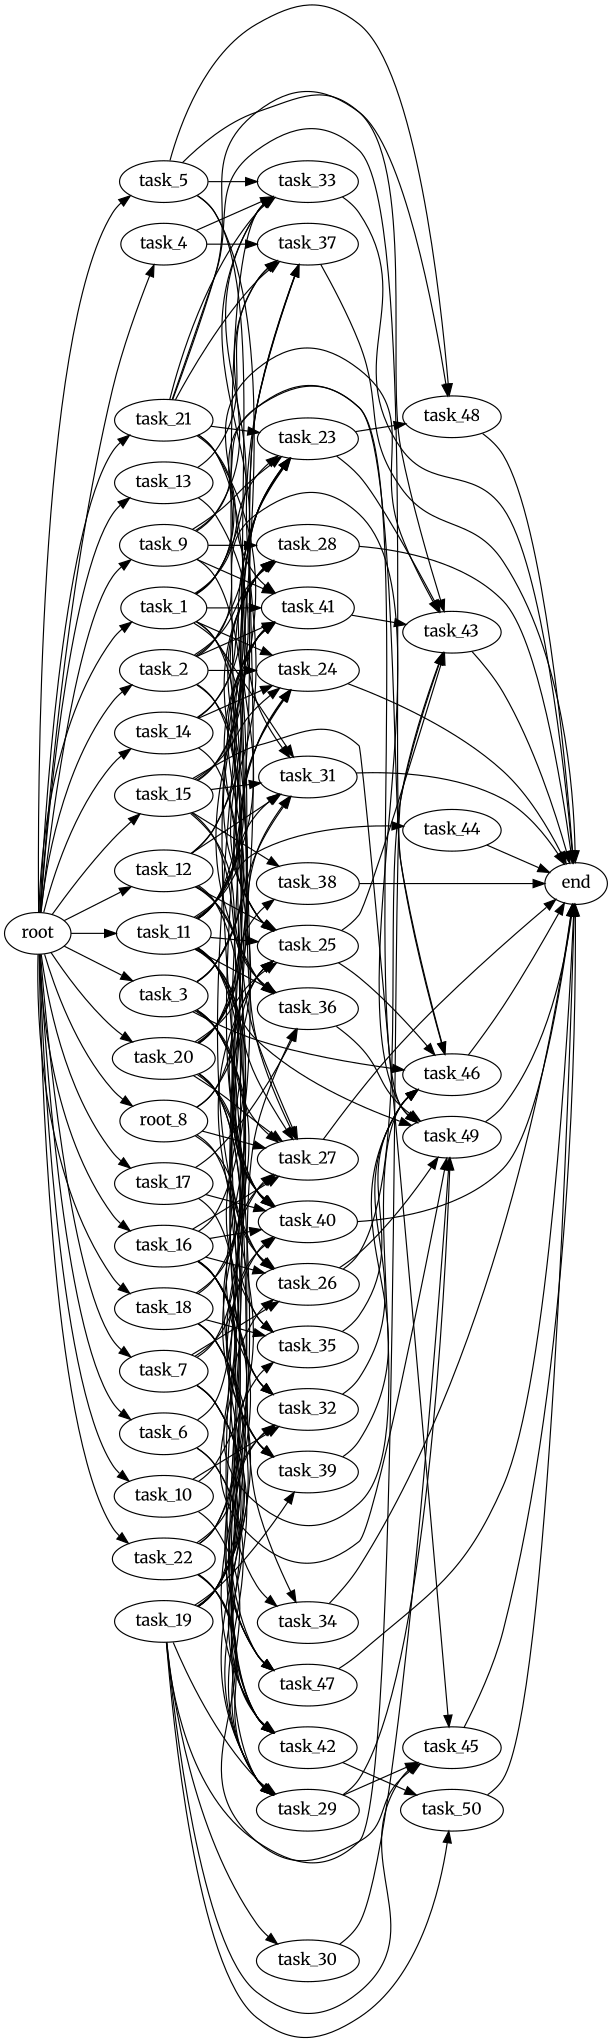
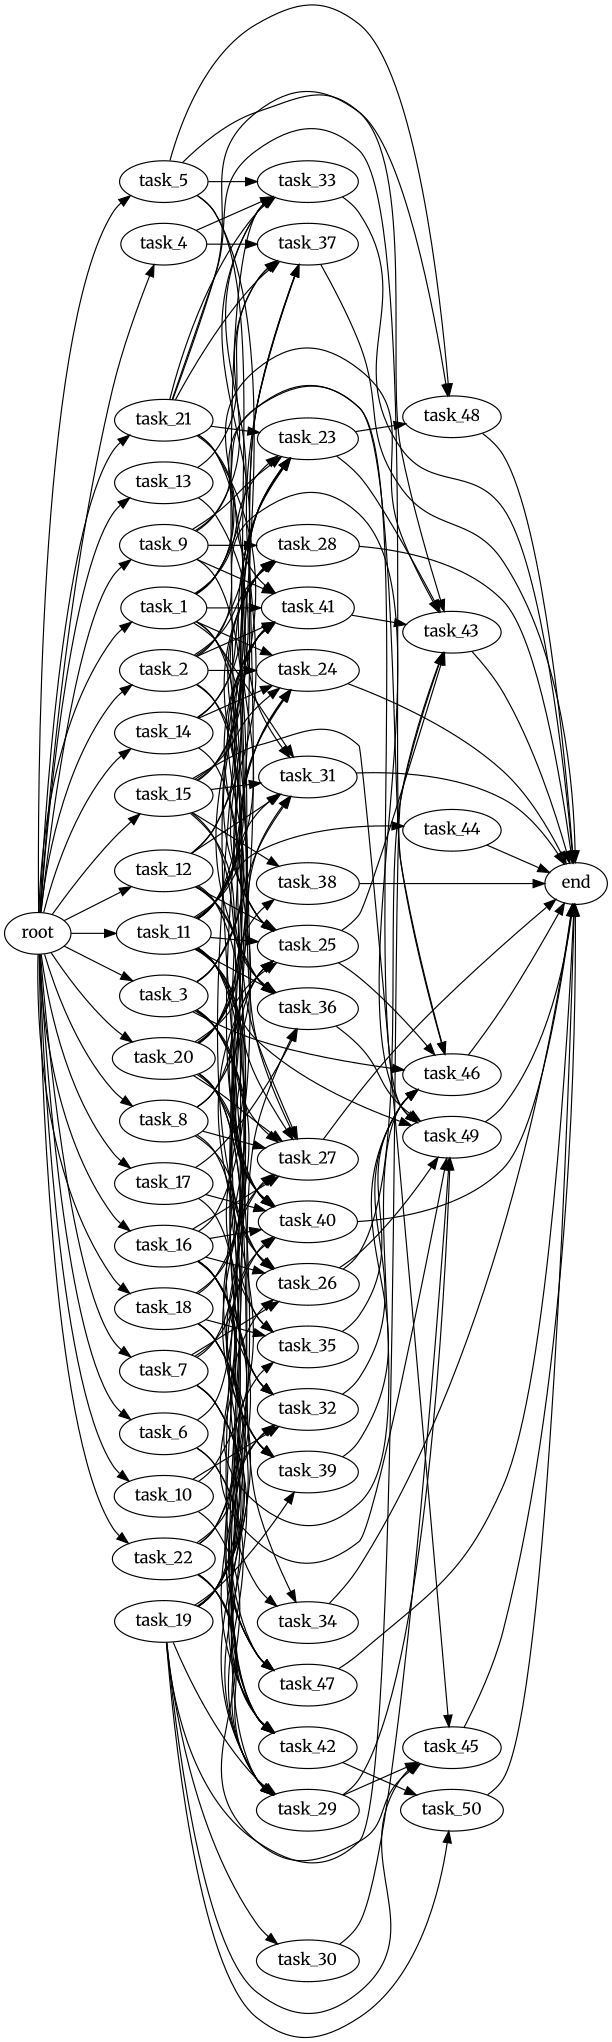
(164, 1121) -> (164, 1121)
